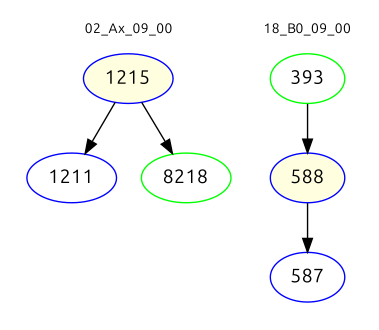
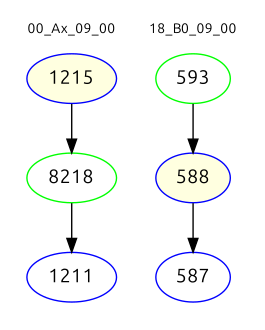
(129, 30) -> (72, 30)
(308, 79) -> (193, 79)
(104, 122) -> (72, 221)
